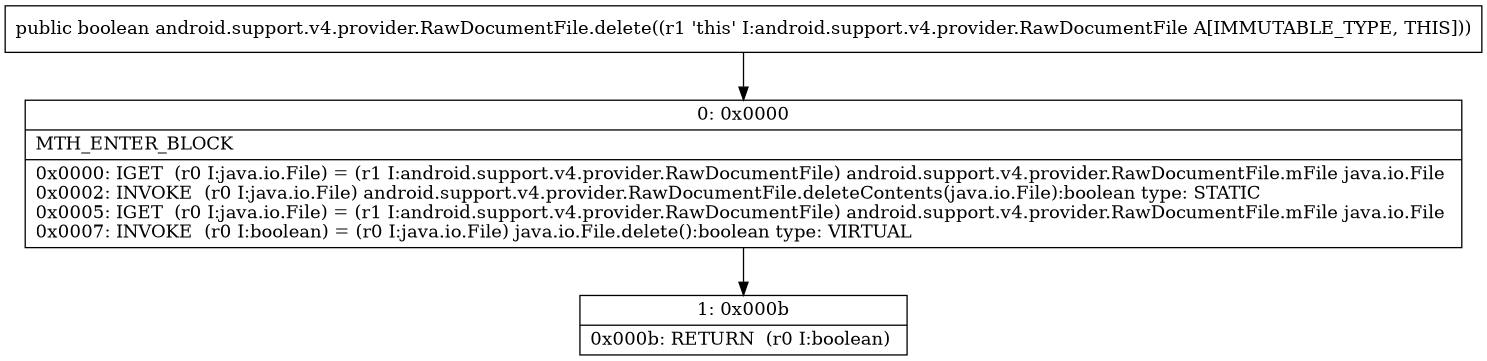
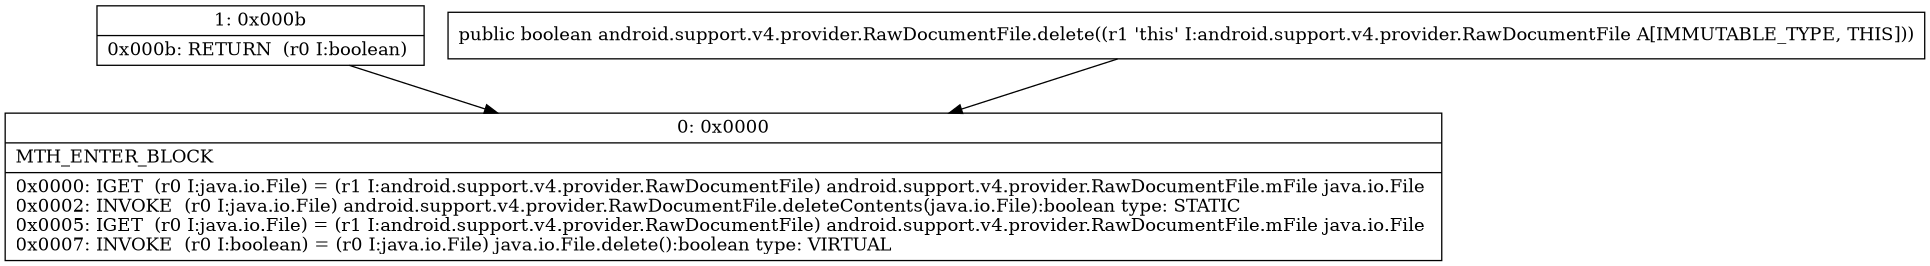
(744, 265) -> (417, 87)
